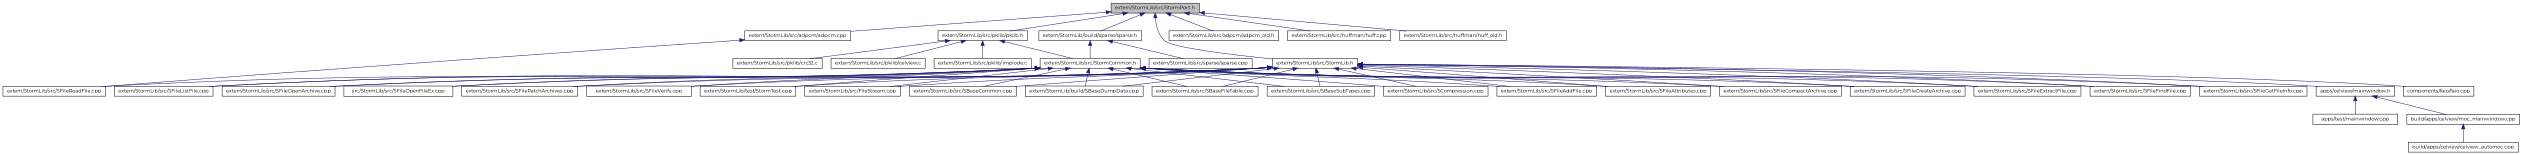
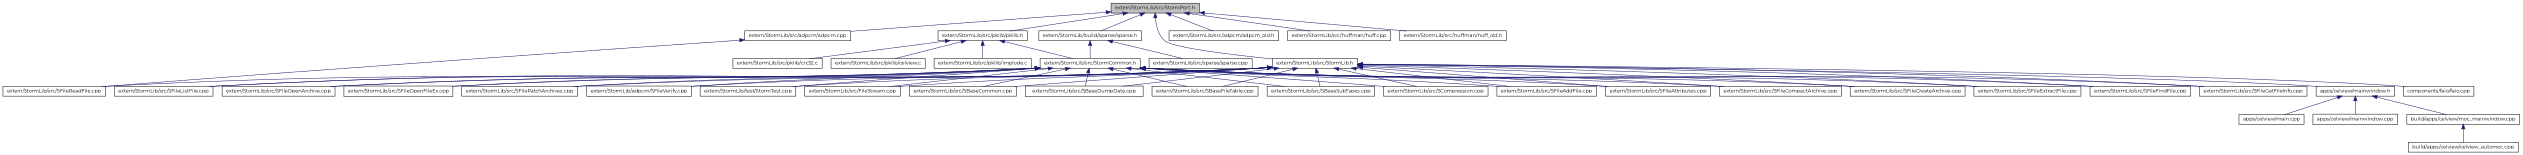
(398, 91) -> (398, 91)
(639, 91) -> (639, 91)
(1084, 91) -> (1084, 91)
none -> (2272, 119)
(2355, 119) -> (2355, 119)
